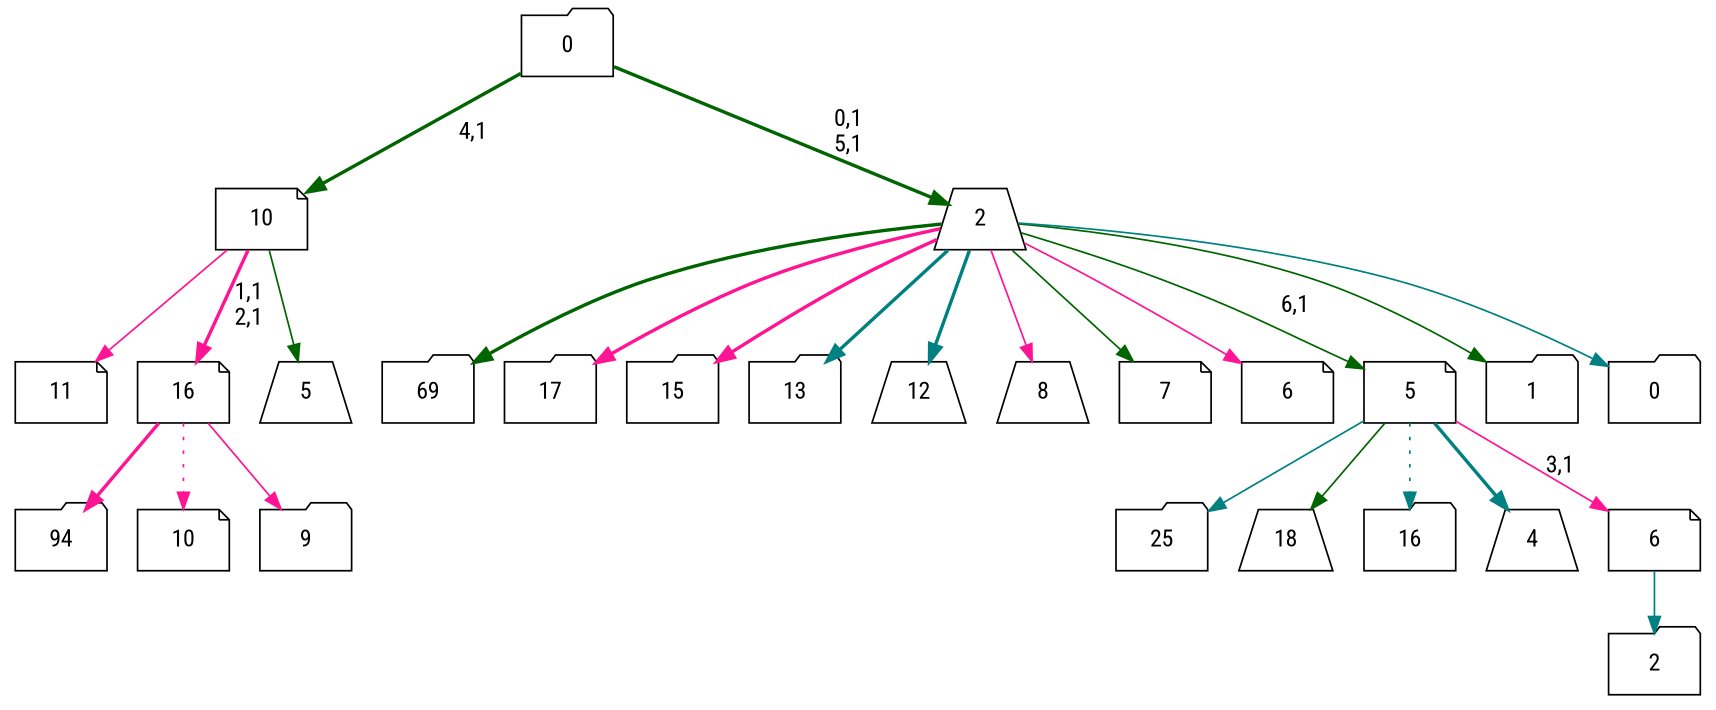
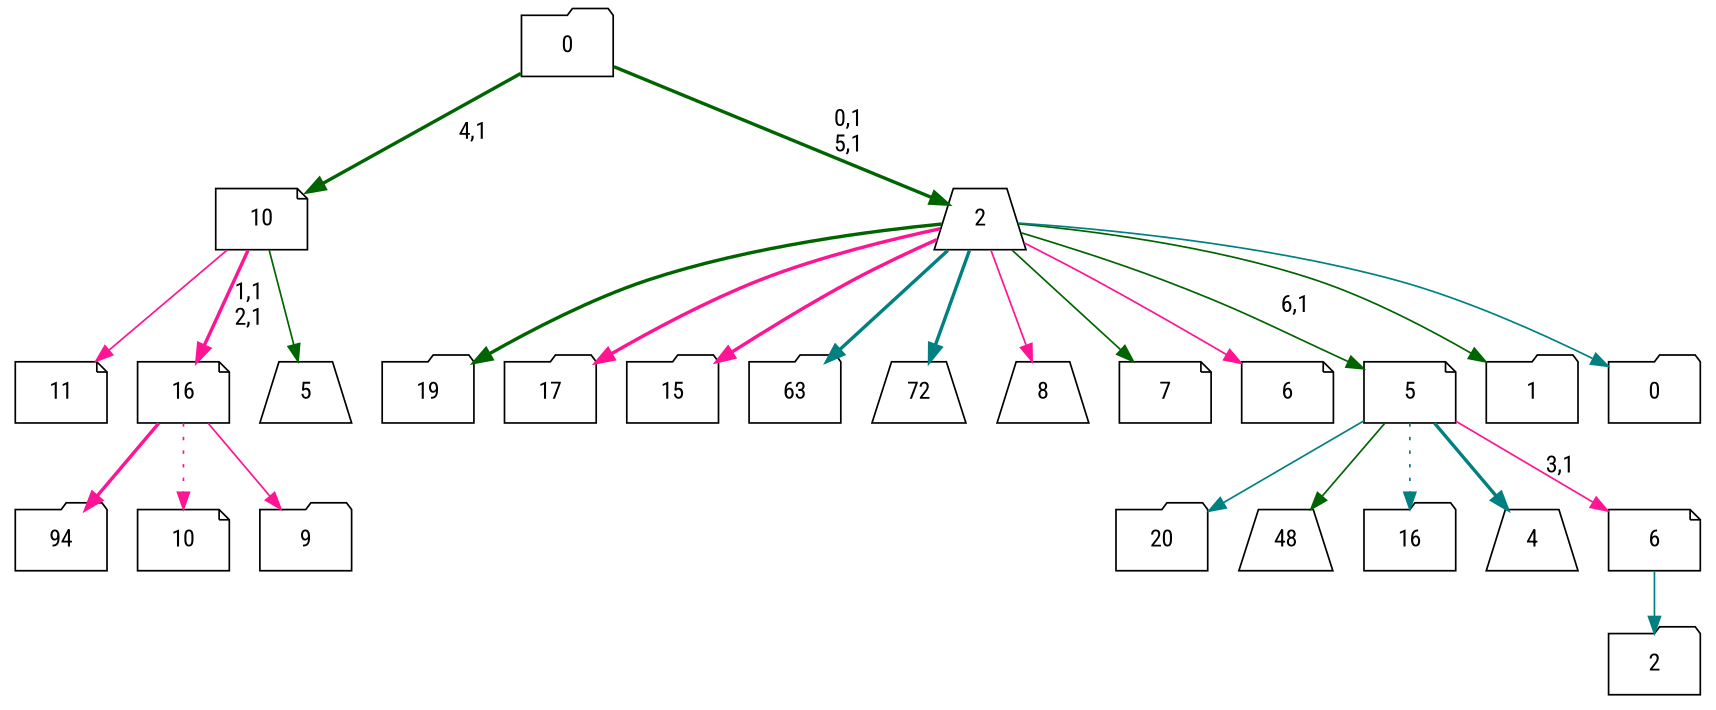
(428, 392) -> (428, 392)
(795, 392) -> (795, 392)
(919, 392) -> (919, 392)
(1162, 540) -> (1162, 540)
(1286, 540) -> (1286, 540)
